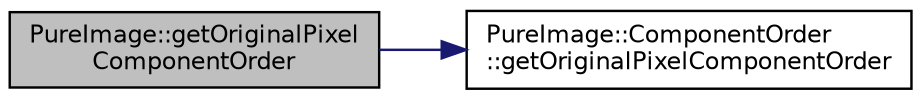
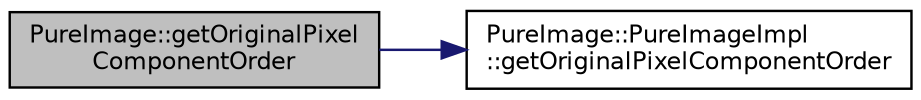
(689, 50) -> (689, 50)
